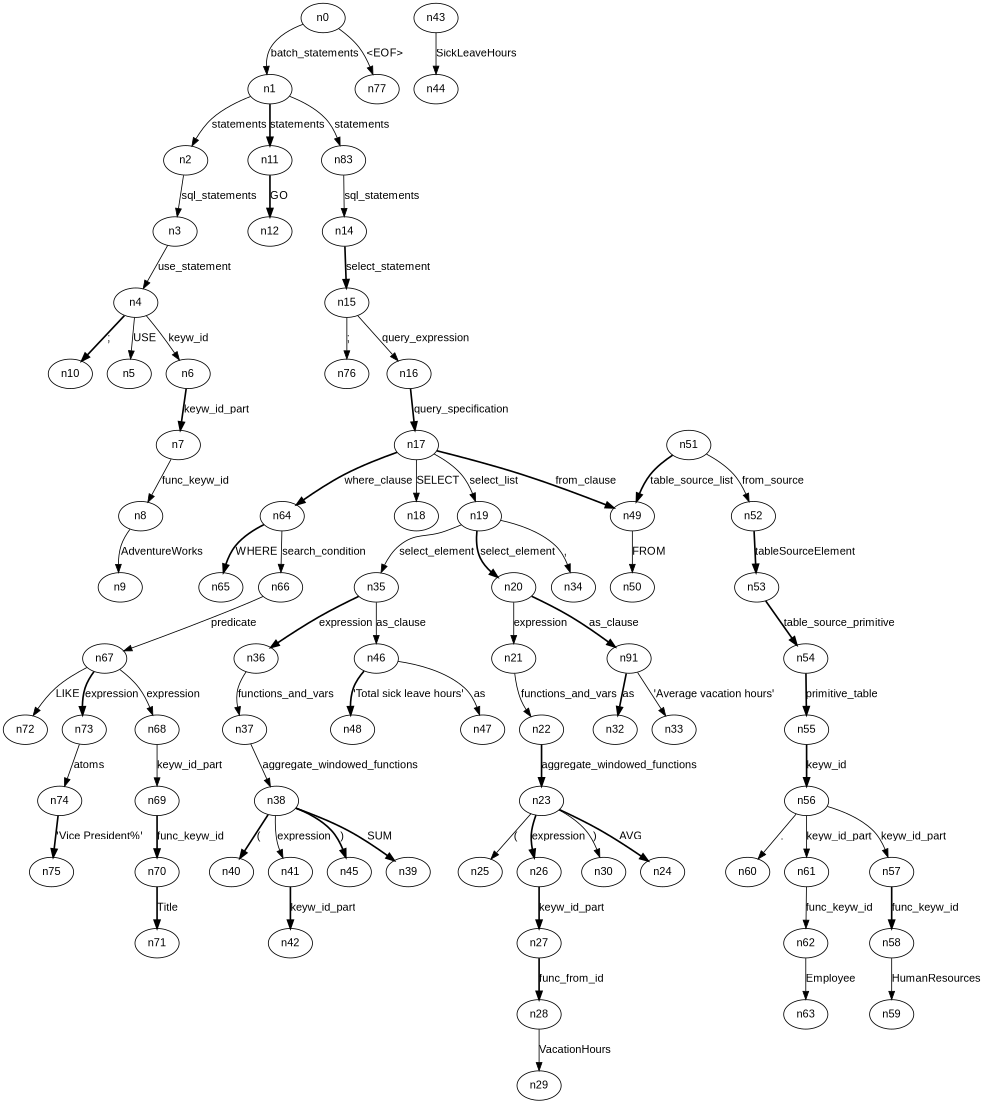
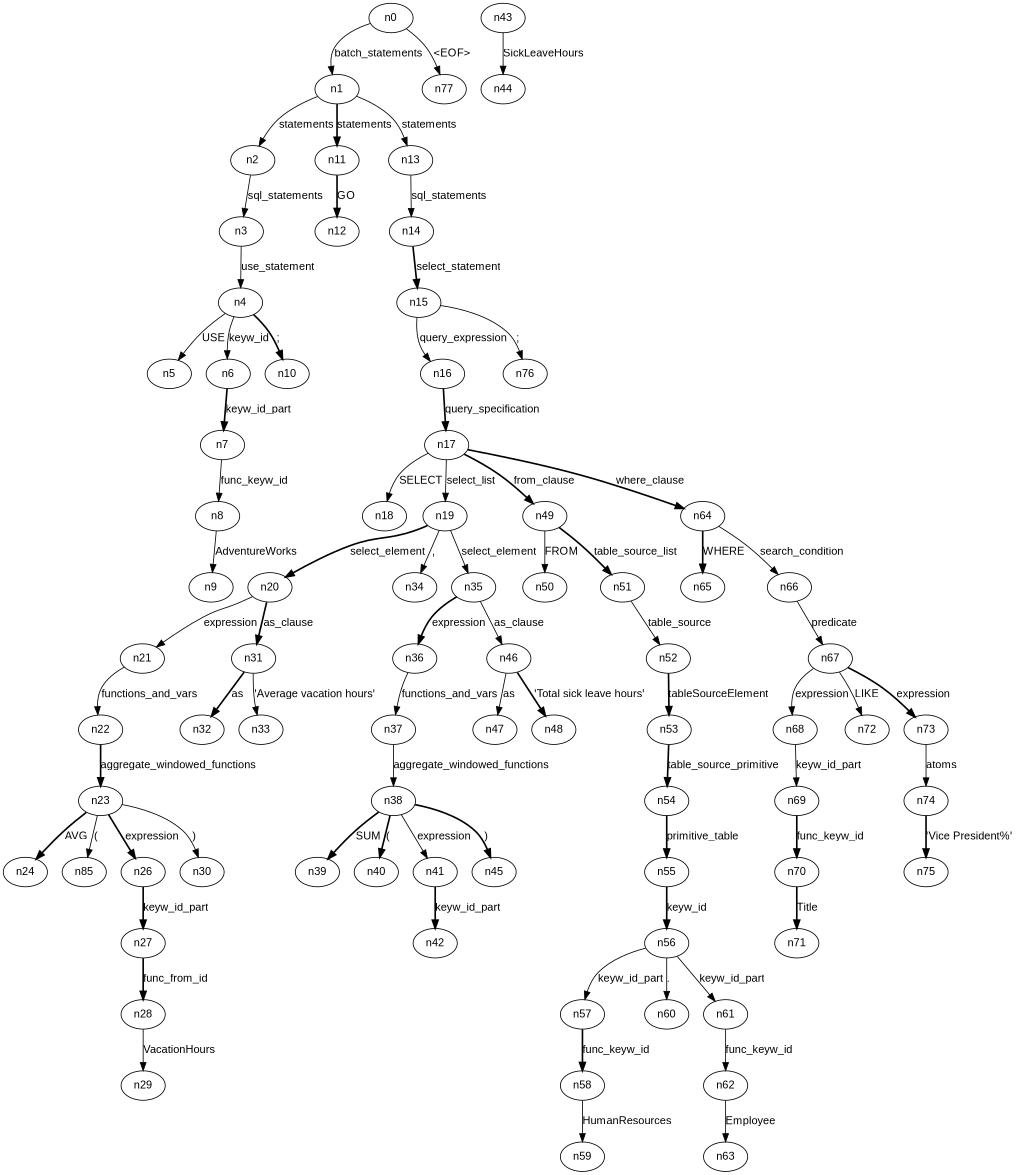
(344, 160) -> (411, 160)
(653, 472) -> (583, 547)
(773, 481) -> (680, 623)
(629, 659) -> (254, 659)
(480, 872) -> (84, 872)
